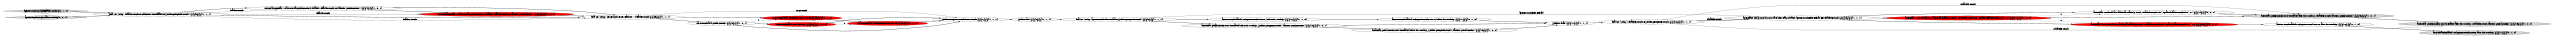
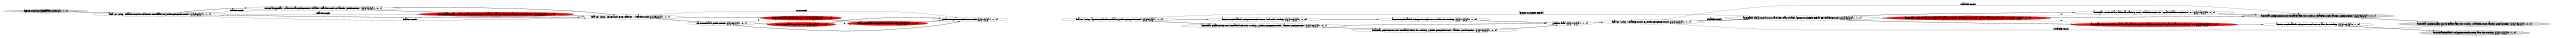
(46, 17) -> none
(1034, 19) -> none
